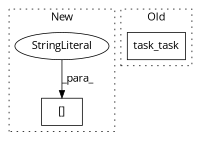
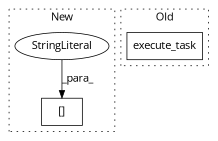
(156, 46) -> (165, 46)
